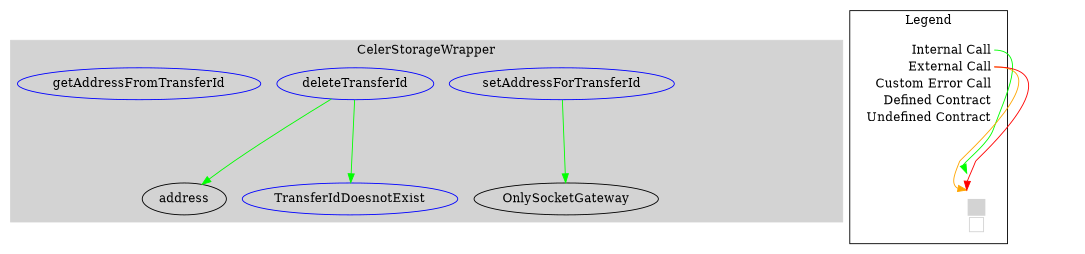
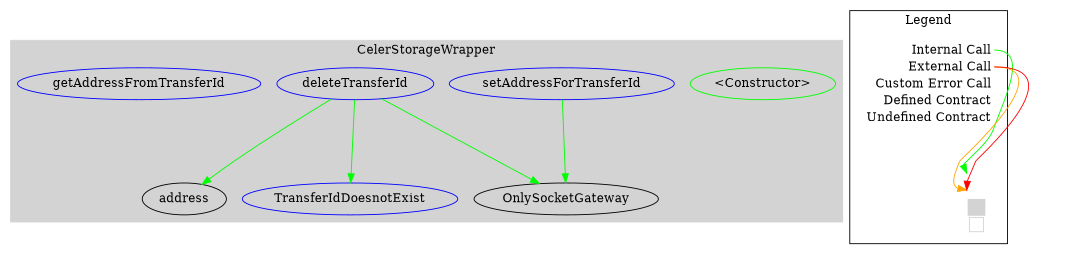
none -> (763, 84)
none -> (457, 139)
